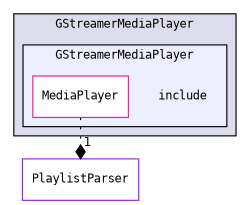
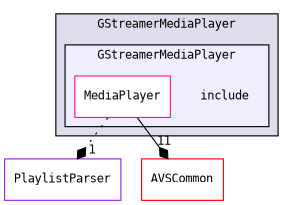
none -> (182, 180)
